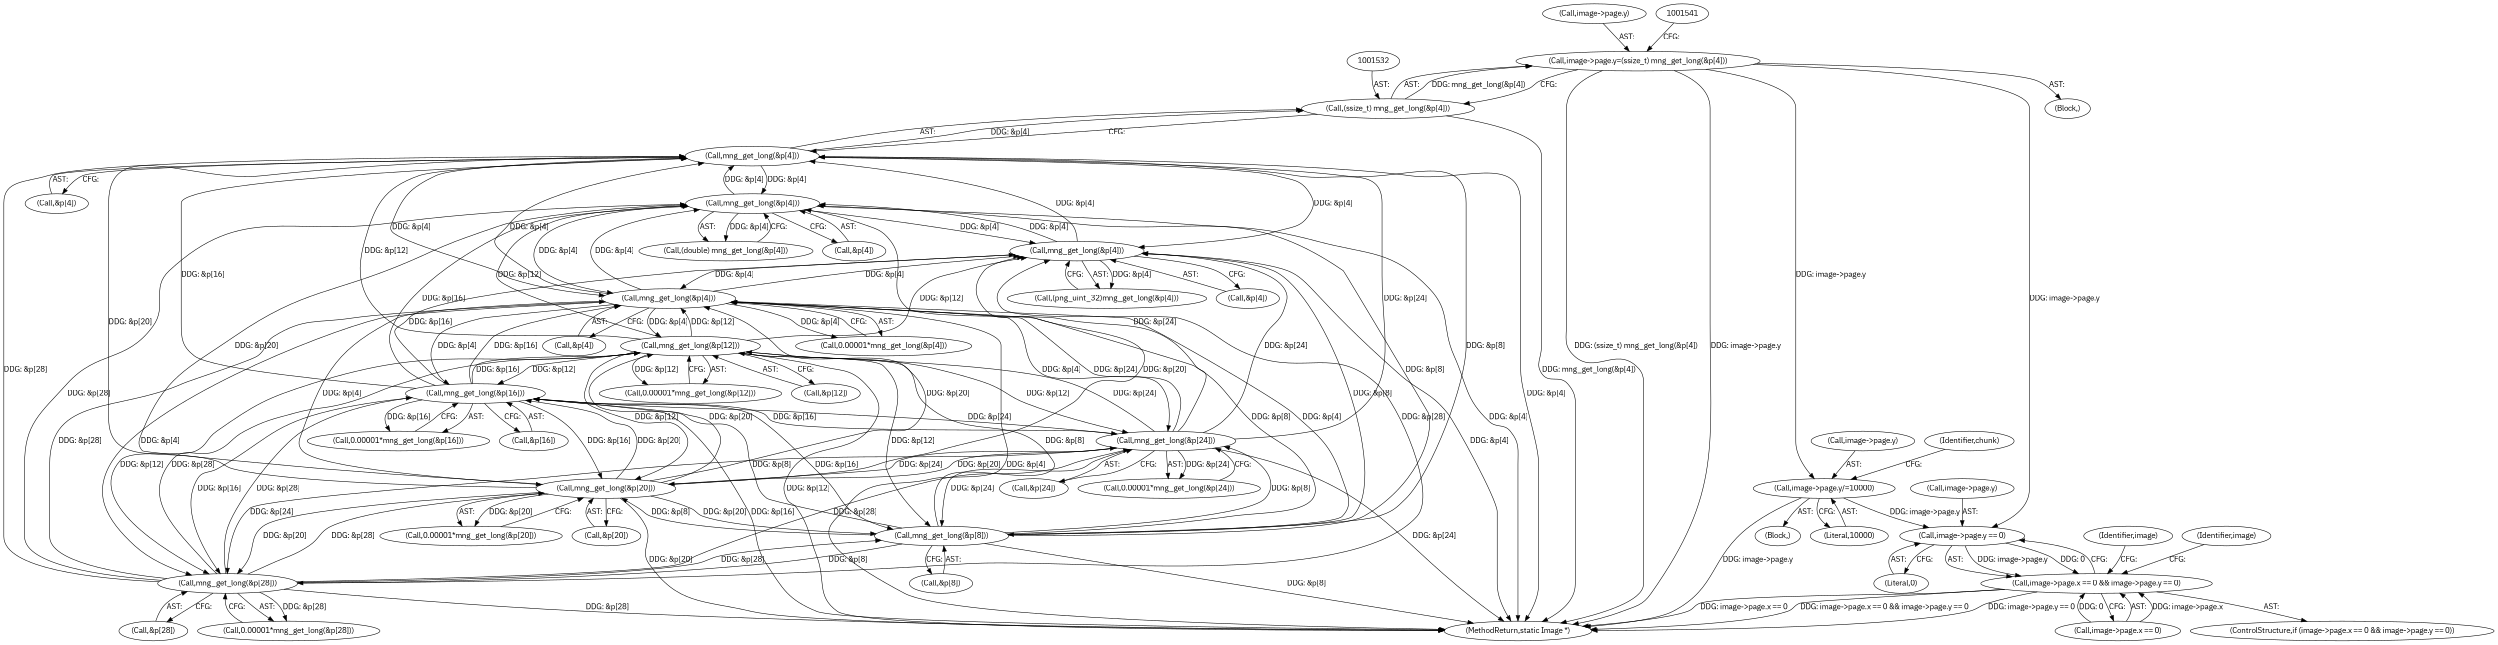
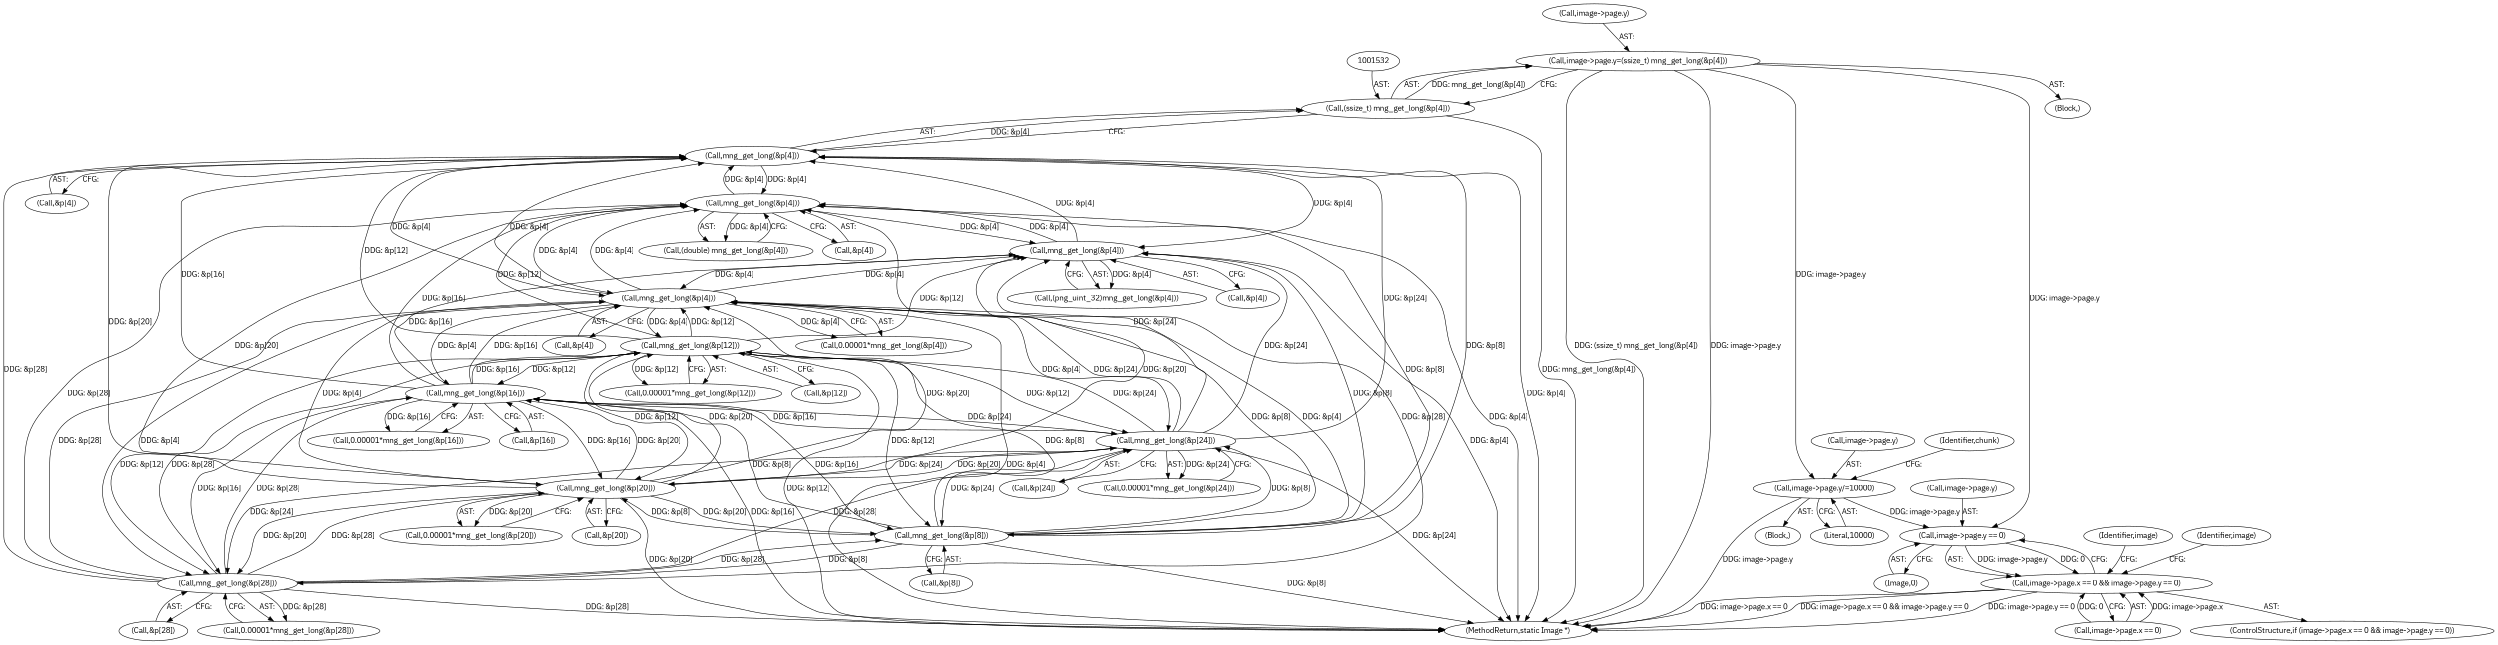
(1682, 14) -> none
(1901, 583) -> (1901, 583)
